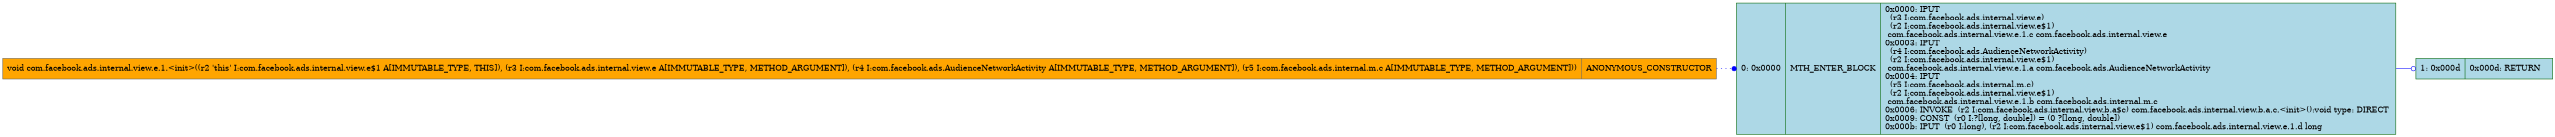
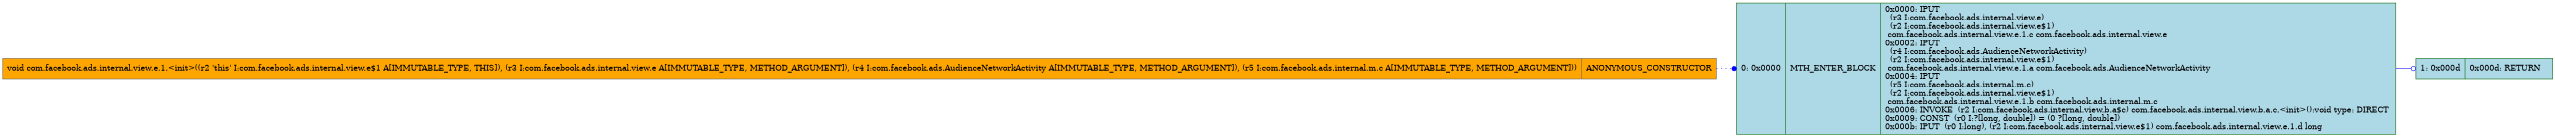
(1915, 43) -> (1915, 43)
